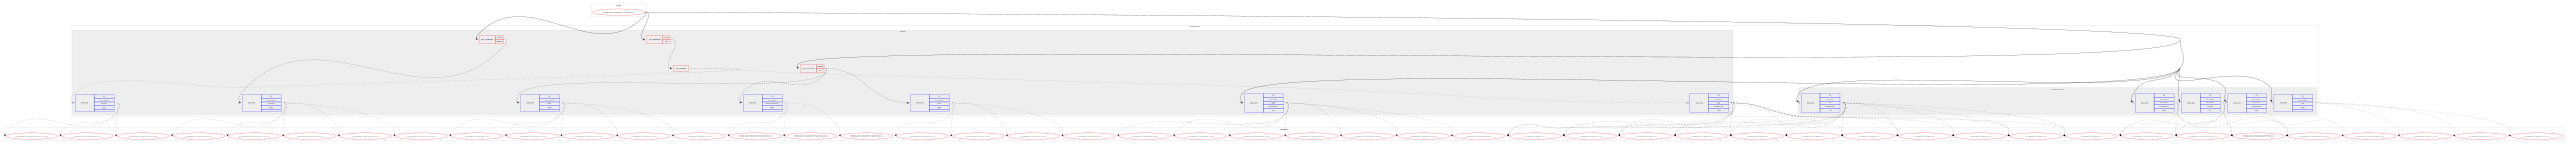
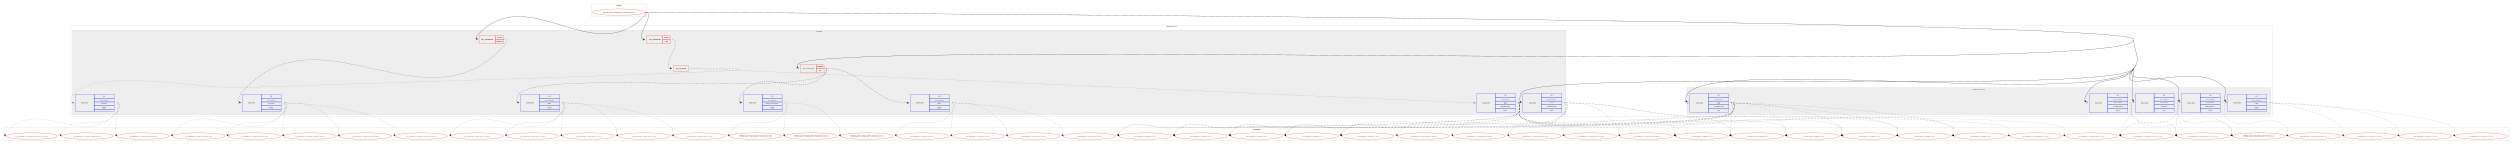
(2314, 136) -> none
